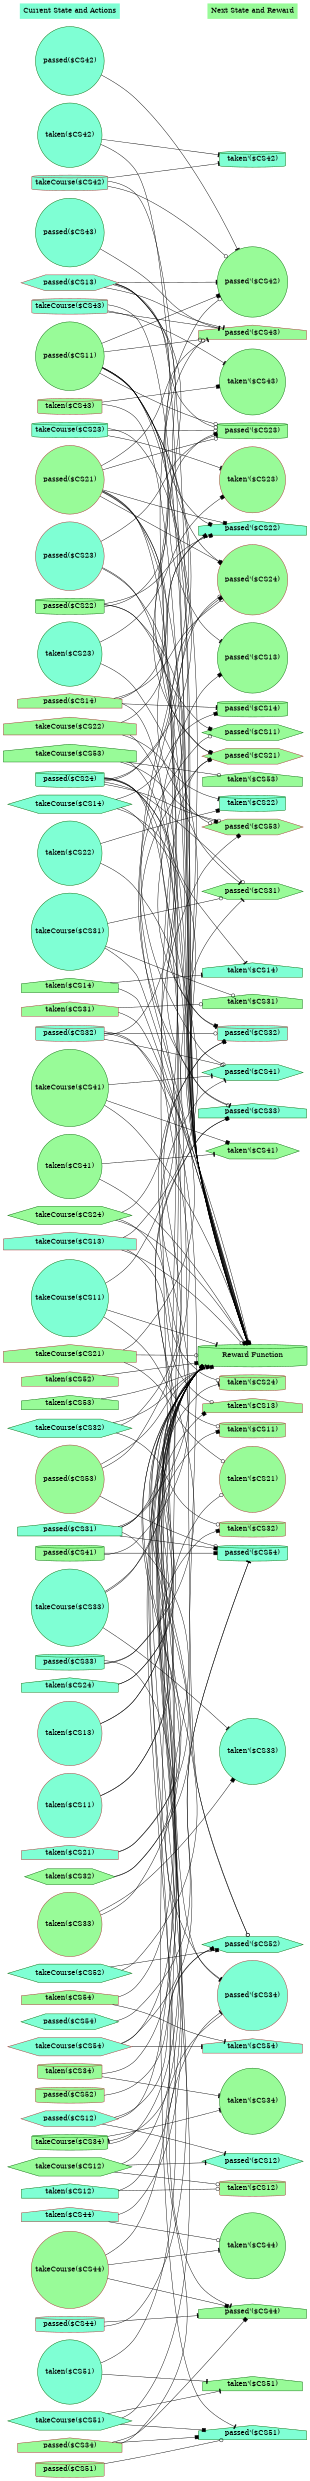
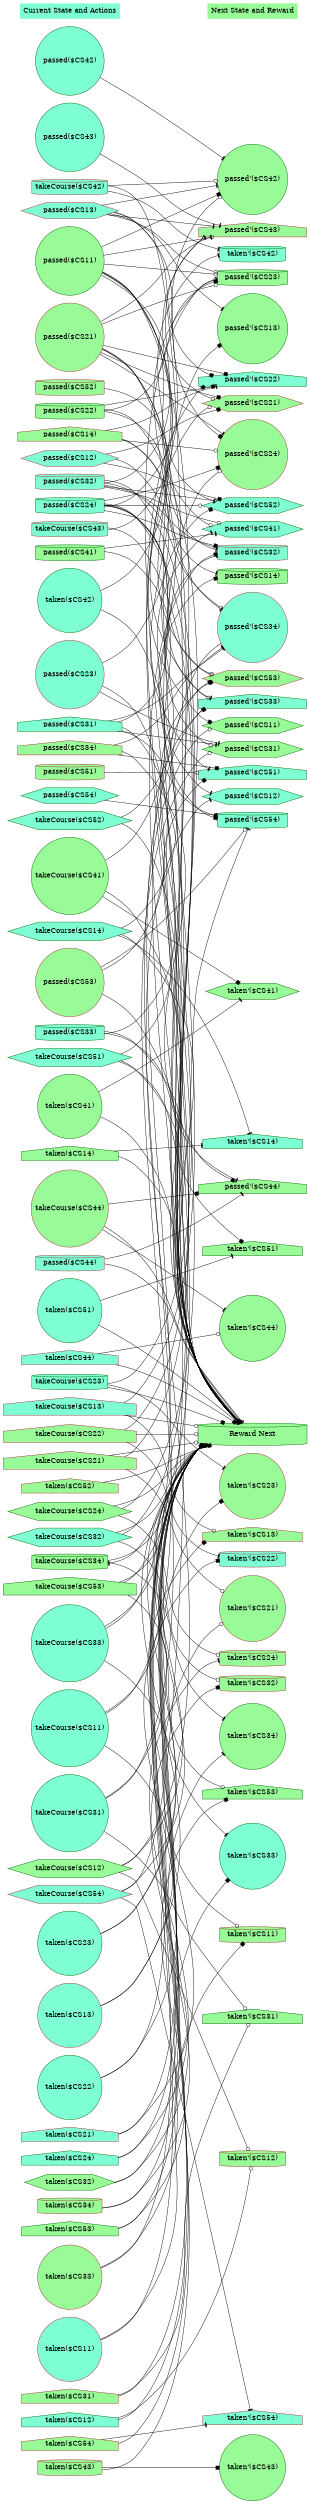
(173, 334) -> none
none -> (169, 536)
(253, 803) -> (253, 1559)
(253, 1356) -> (253, 1434)
none -> (181, 2133)
(163, 2403) -> (196, 1196)
